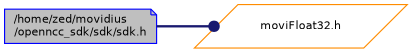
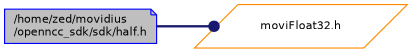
(81, 26) -> (81, 26)
